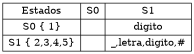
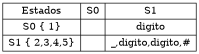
(148, 43) -> (151, 43)
